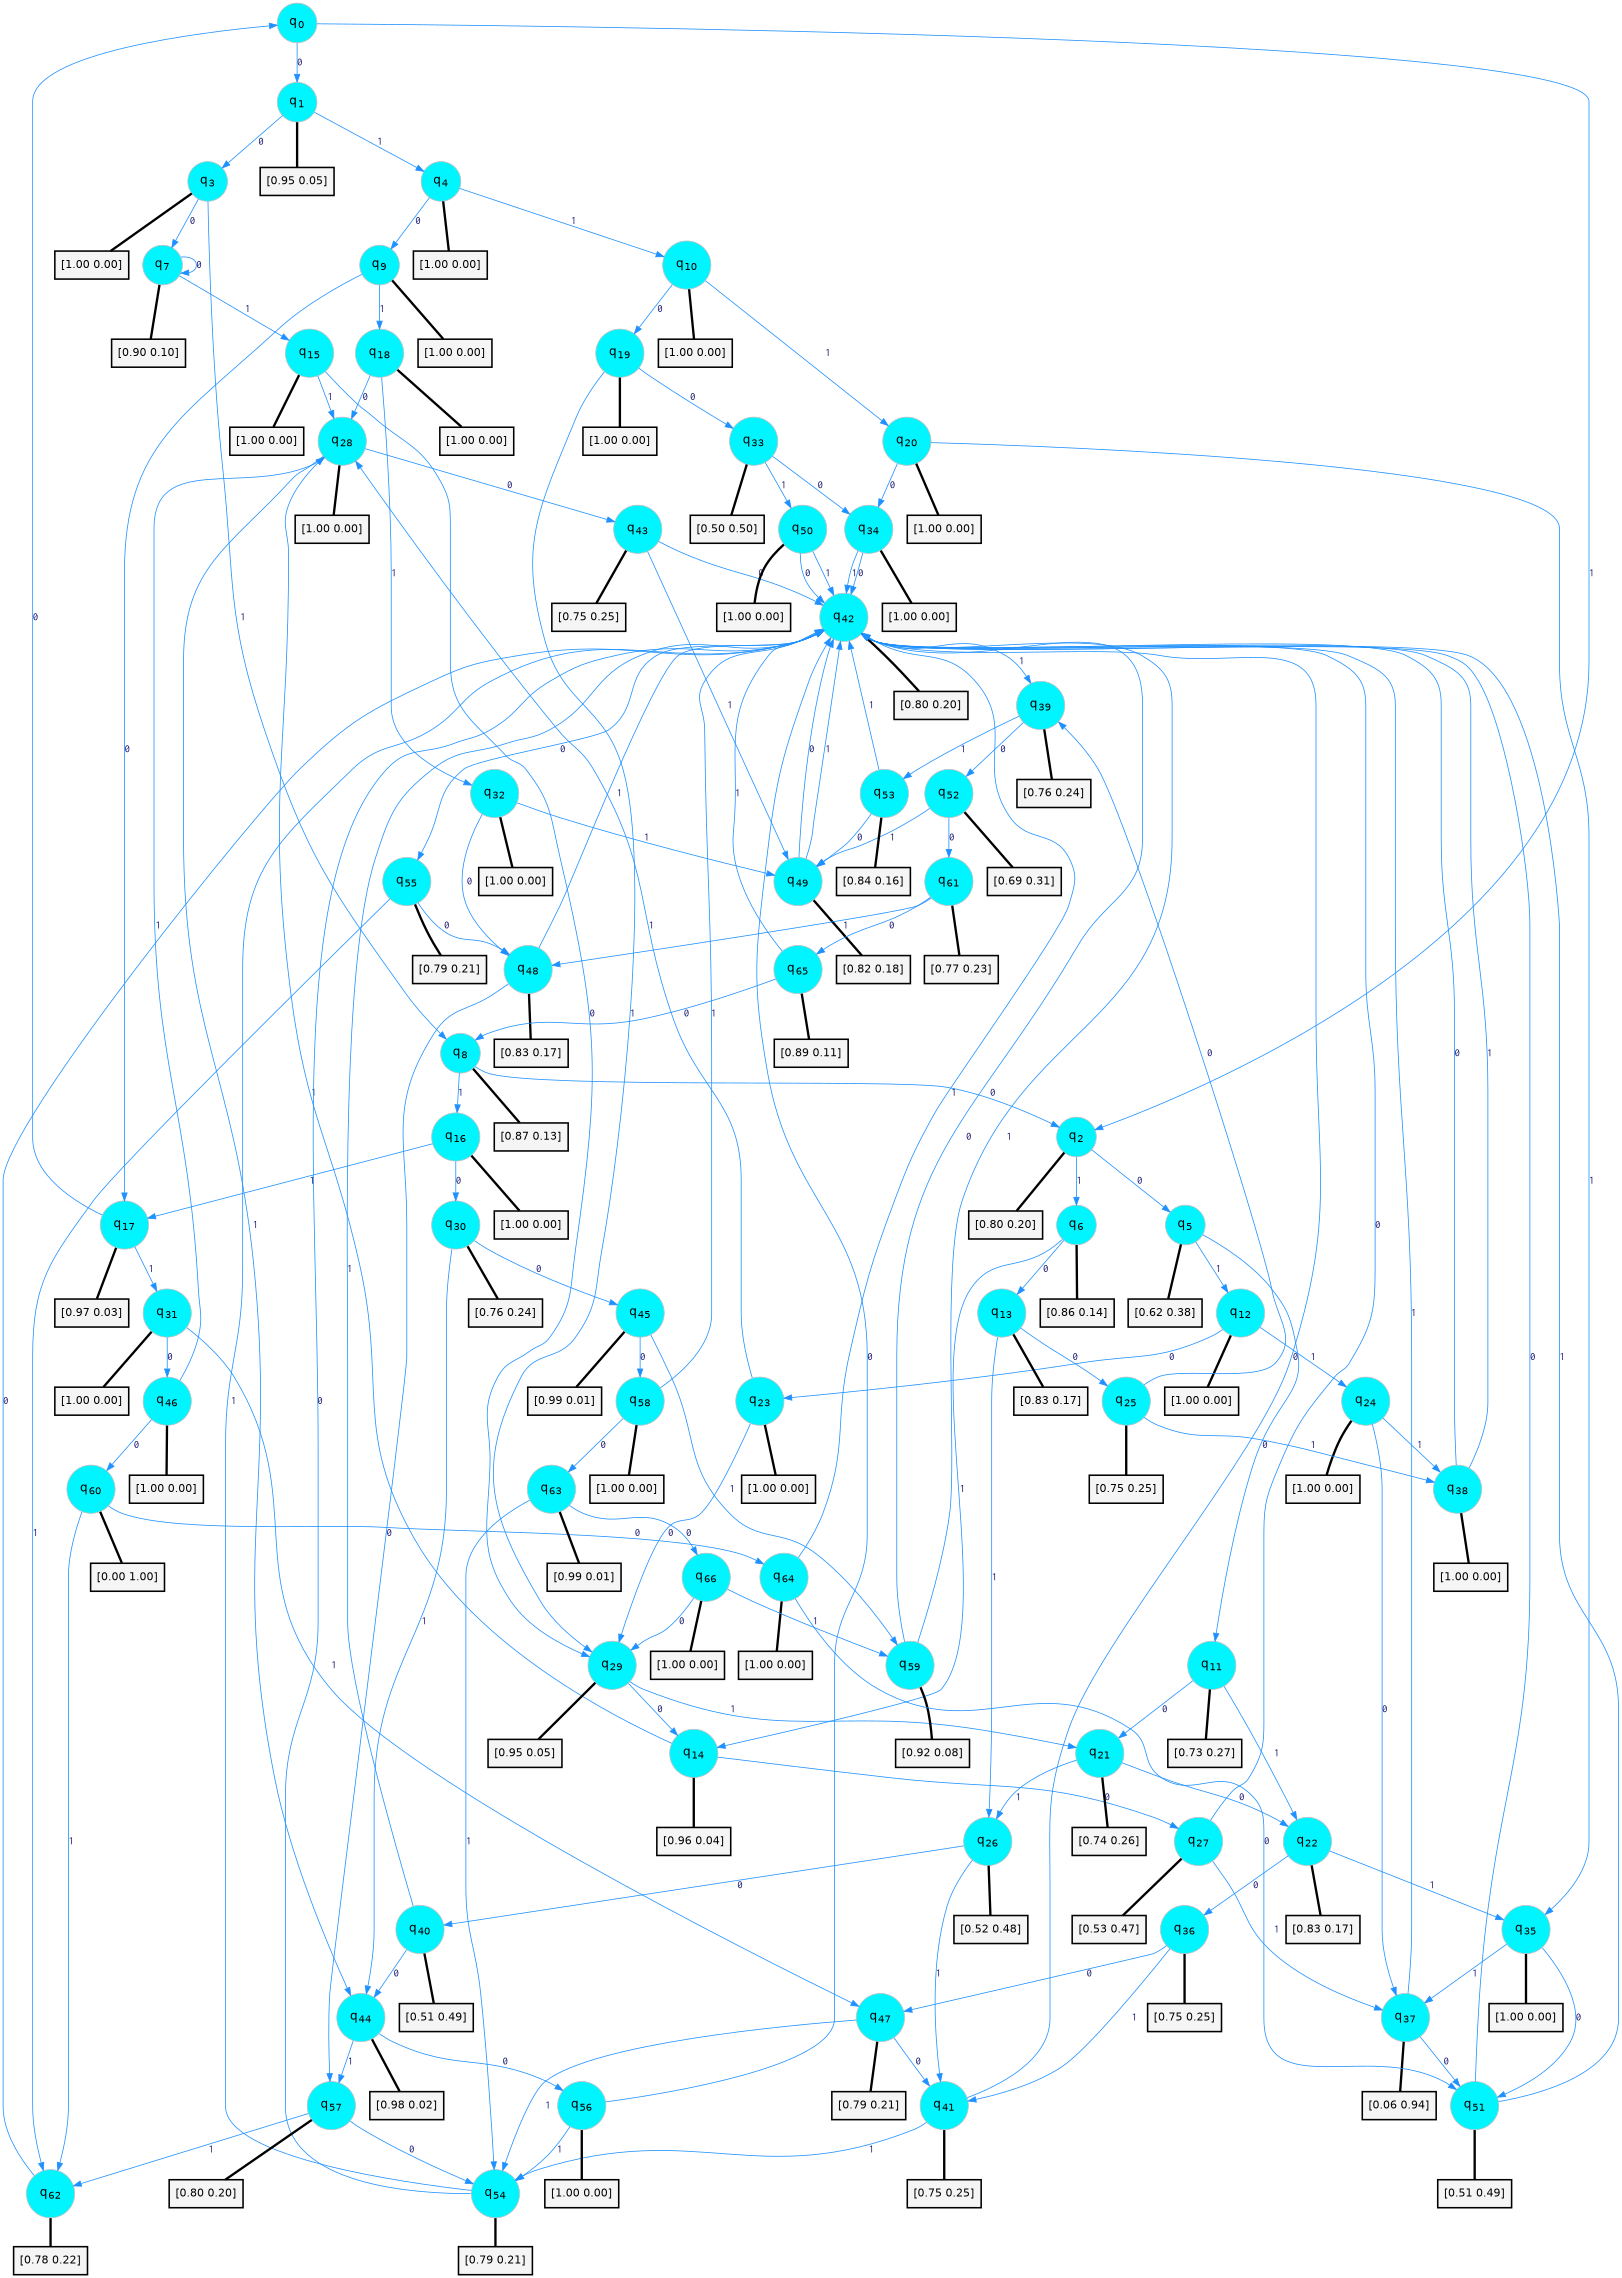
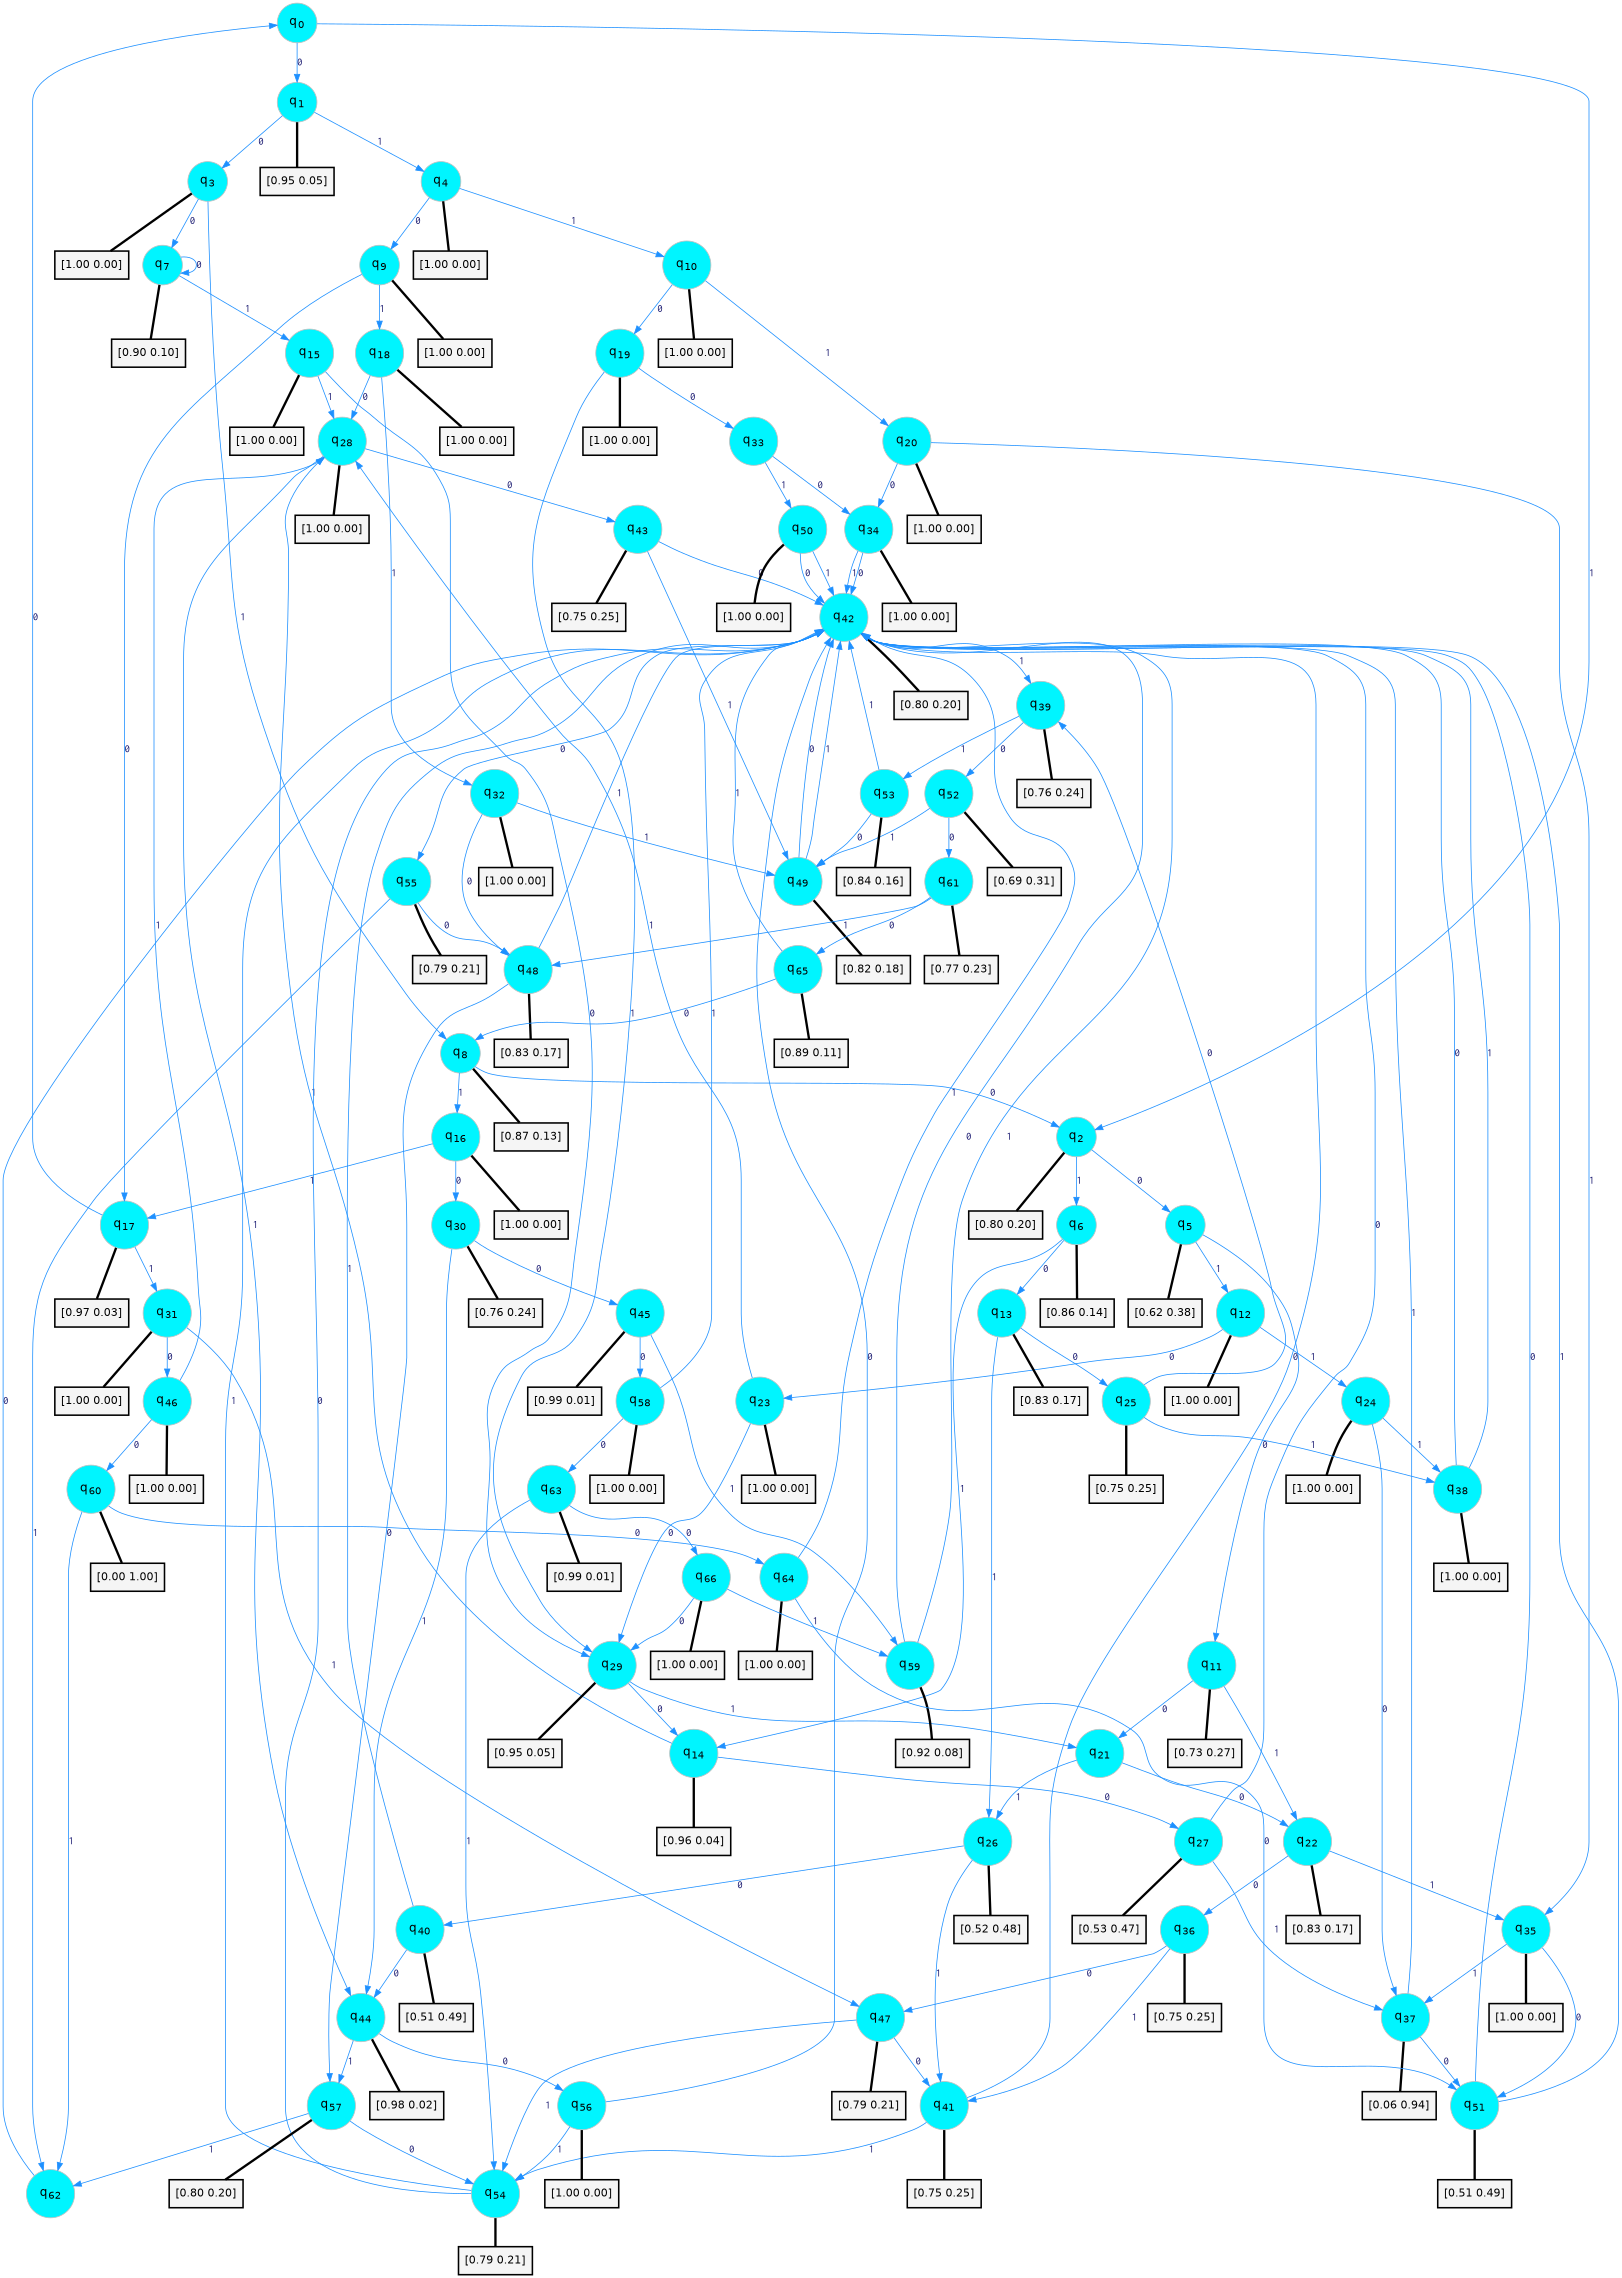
(727, 529) -> none
(1109, 1841) -> none
(51, 2261) -> none
